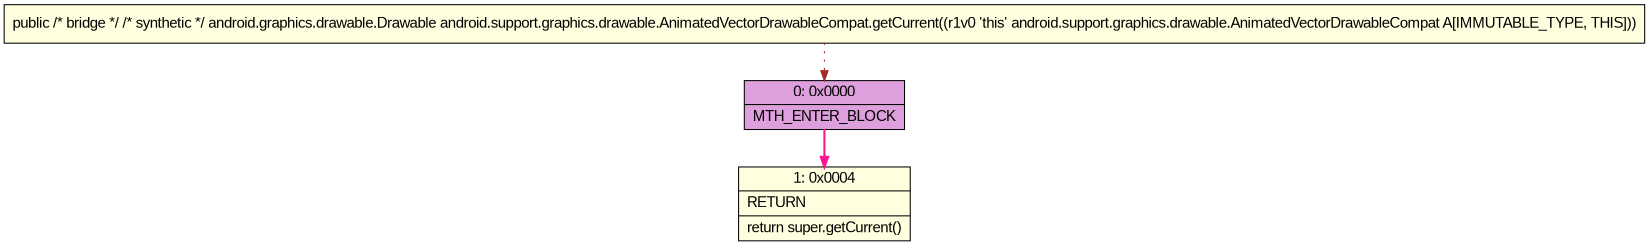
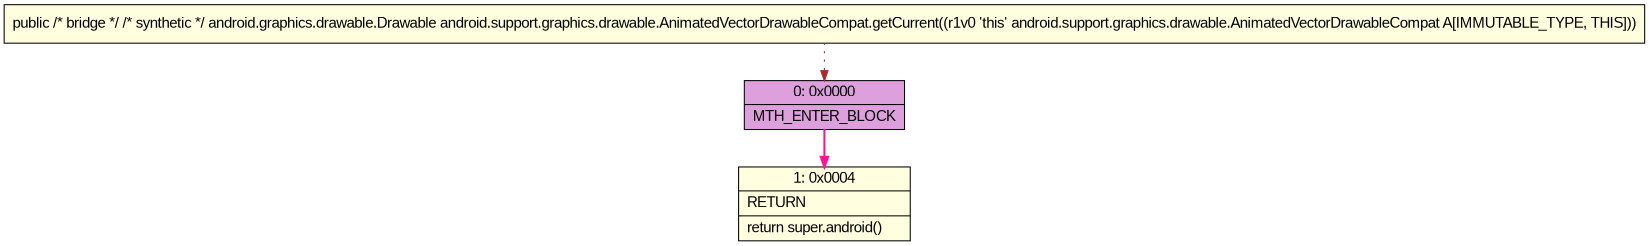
(824, 228) -> (815, 228)
